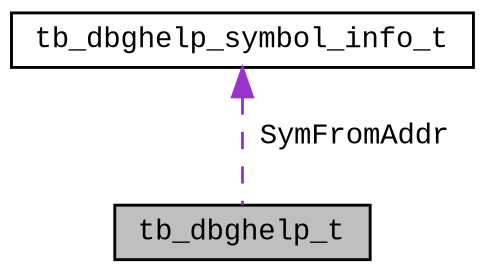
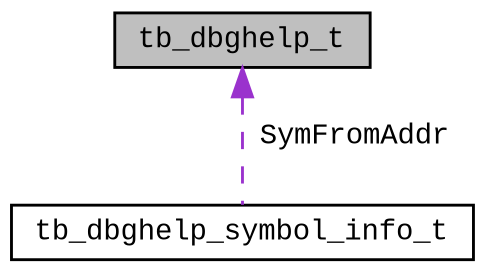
(242, 151) -> (242, 151)
